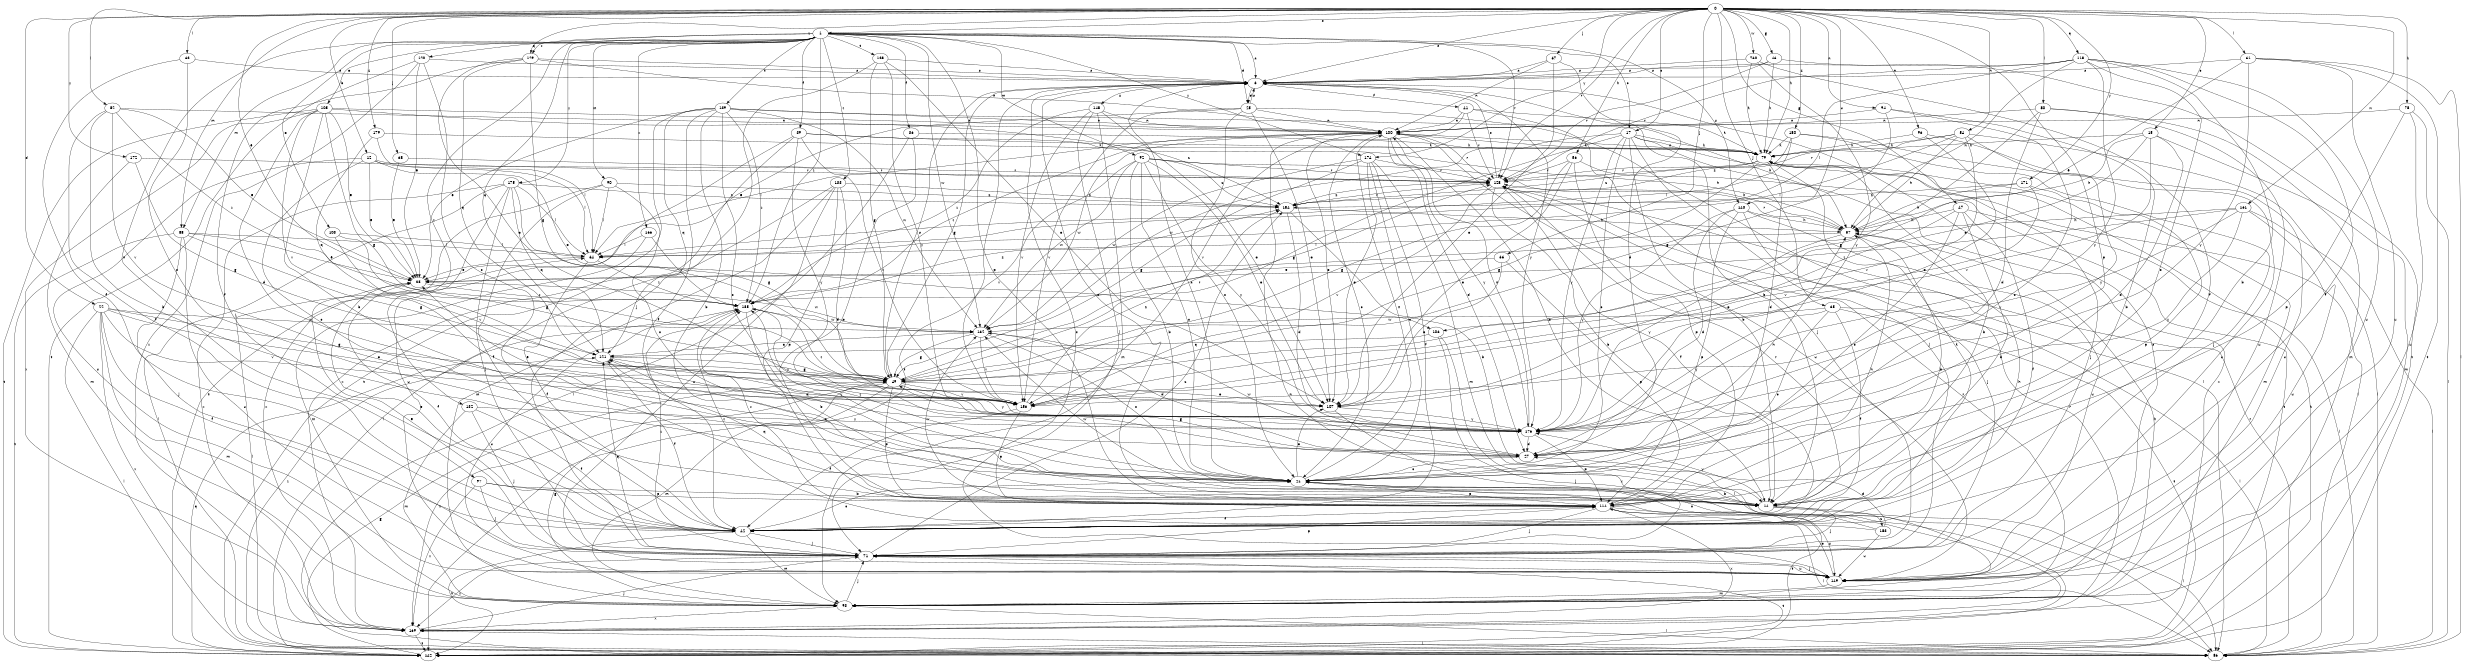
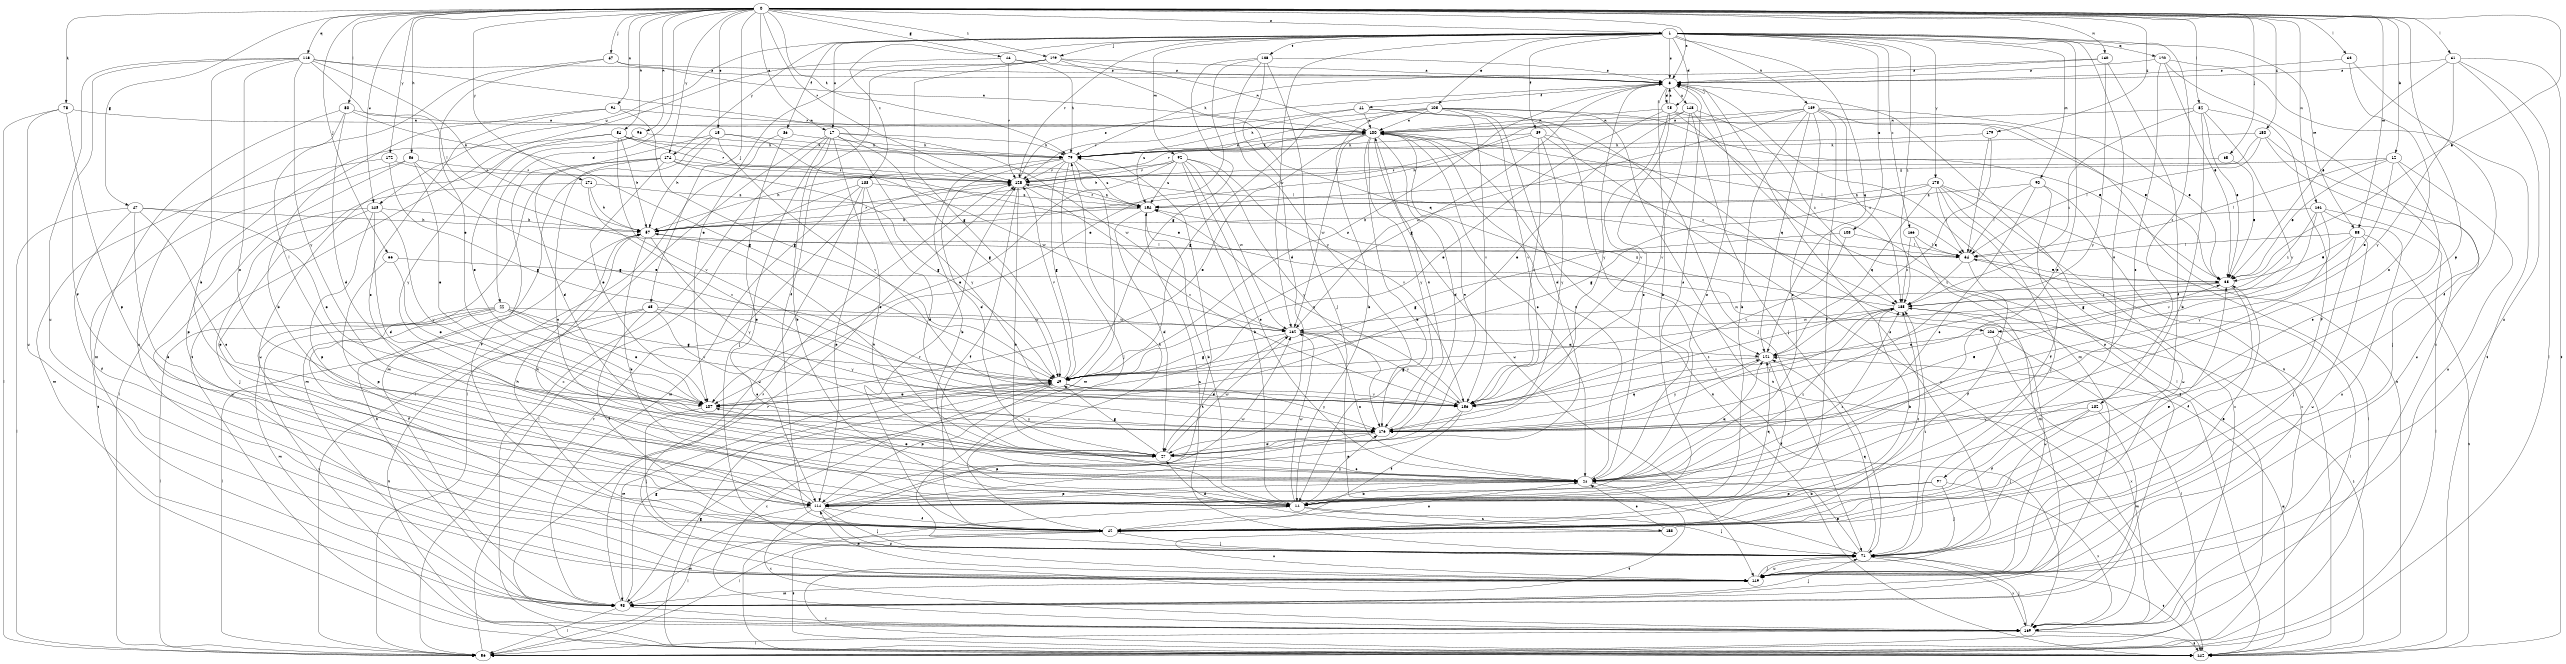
(542, 46) -> (1114, 46)
(1754, 58) -> (2105, 58)
(1630, 258) -> (289, 258)
none -> (1296, 292)
none -> (1451, 384)
(1233, 531) -> (1765, 485)
